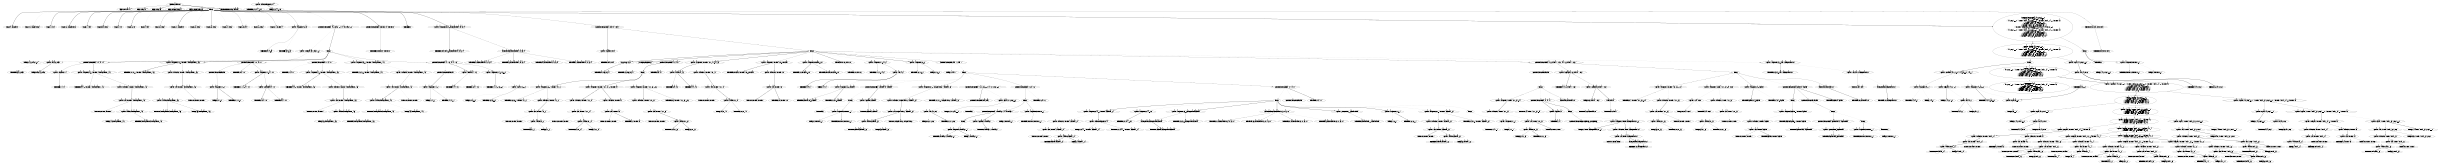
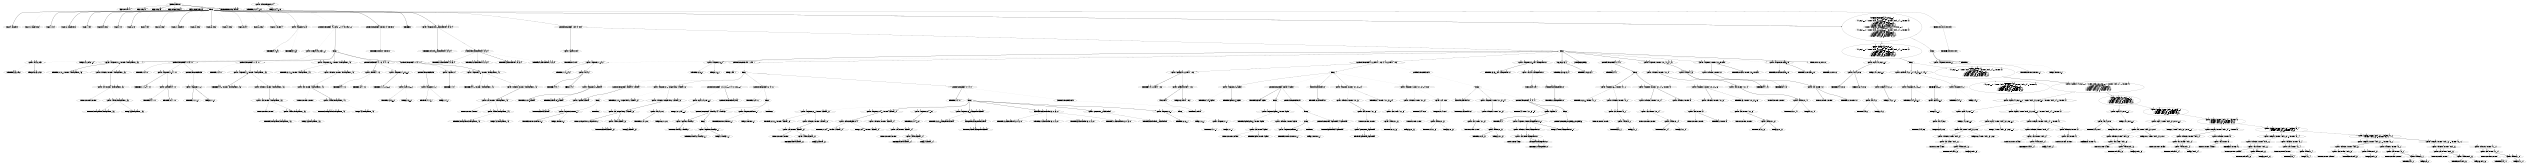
(2154, 154) -> (2346, 154)
